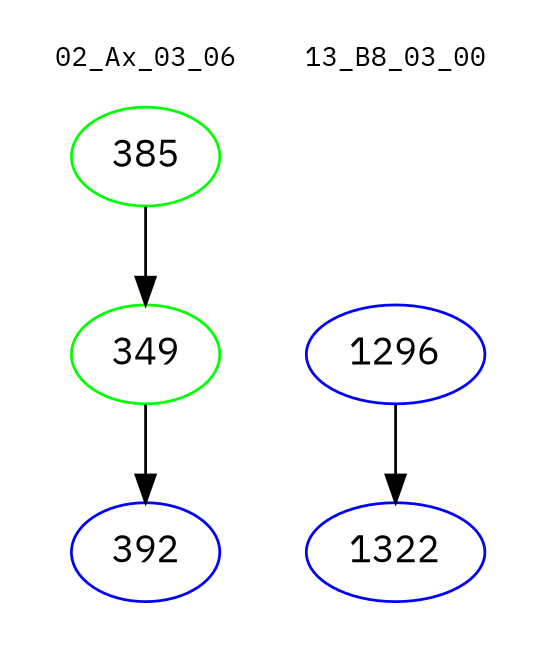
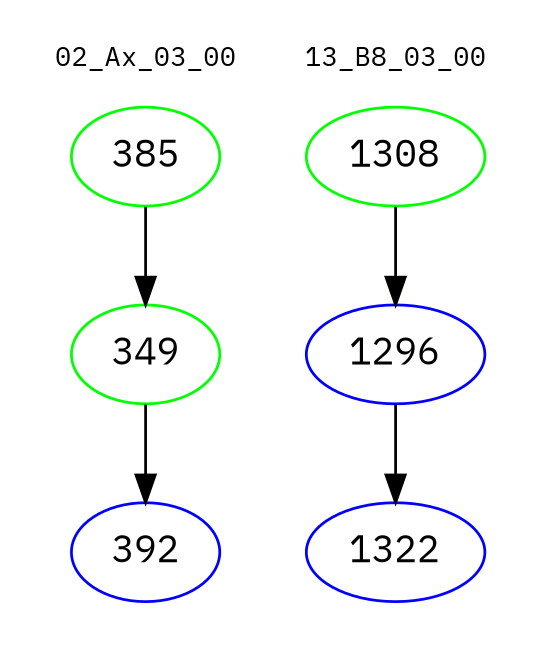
(147, 59) -> (147, 59)
none -> (396, 157)
